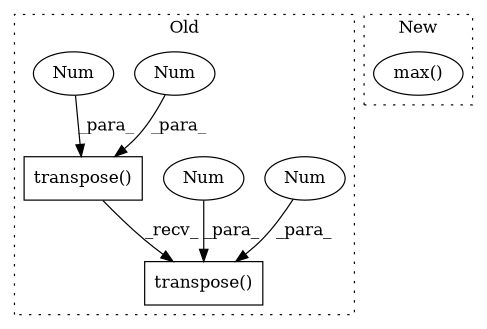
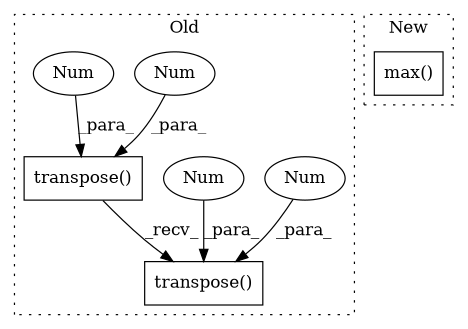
(418, 74) -> (409, 74)
